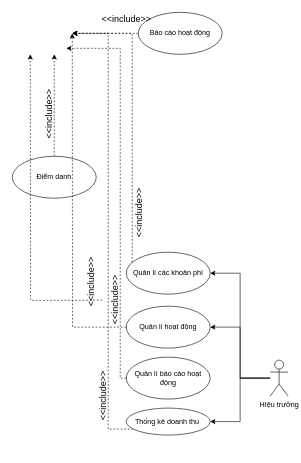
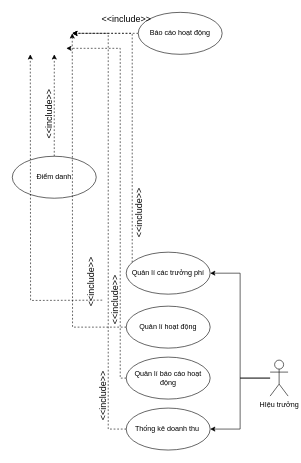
(168, 273) -> (168, 273)
(215, 327) -> none
(168, 422) -> (168, 429)
